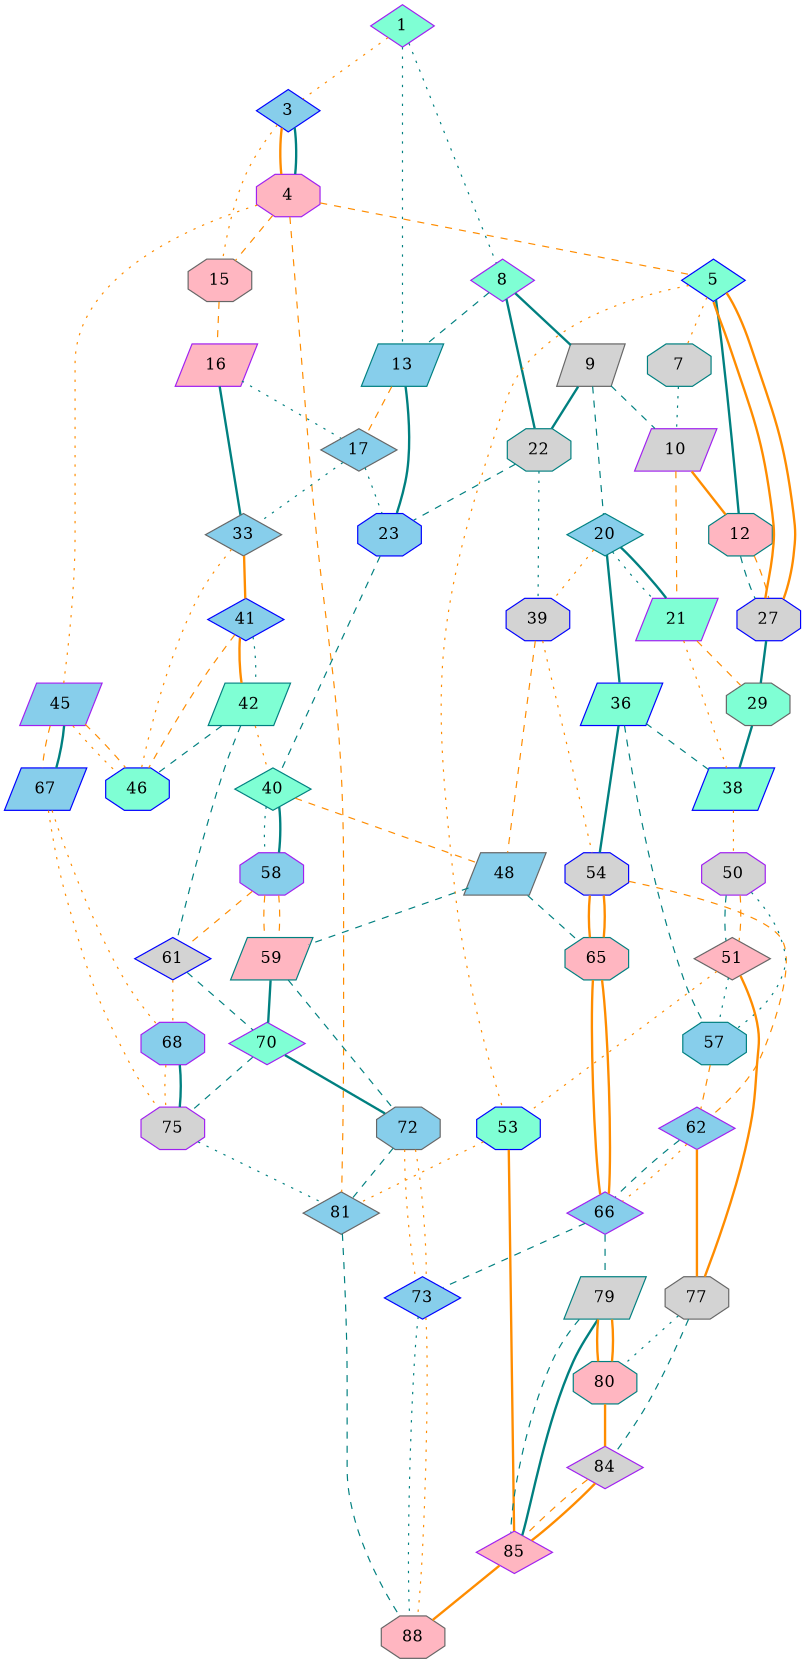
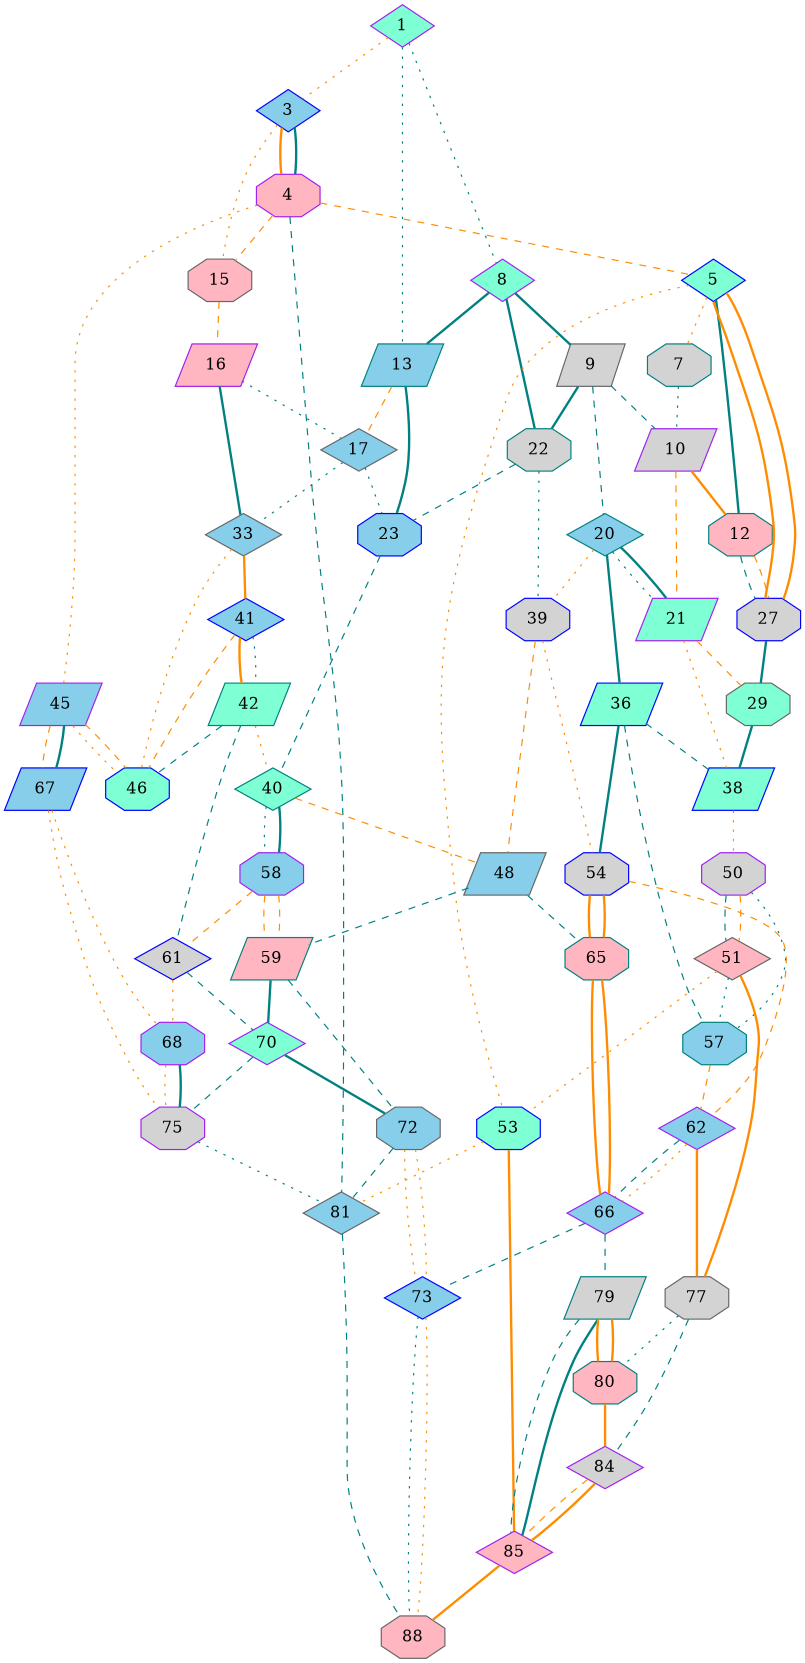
(458, 318) -> (458, 318)
(336, 703) -> (336, 703)
